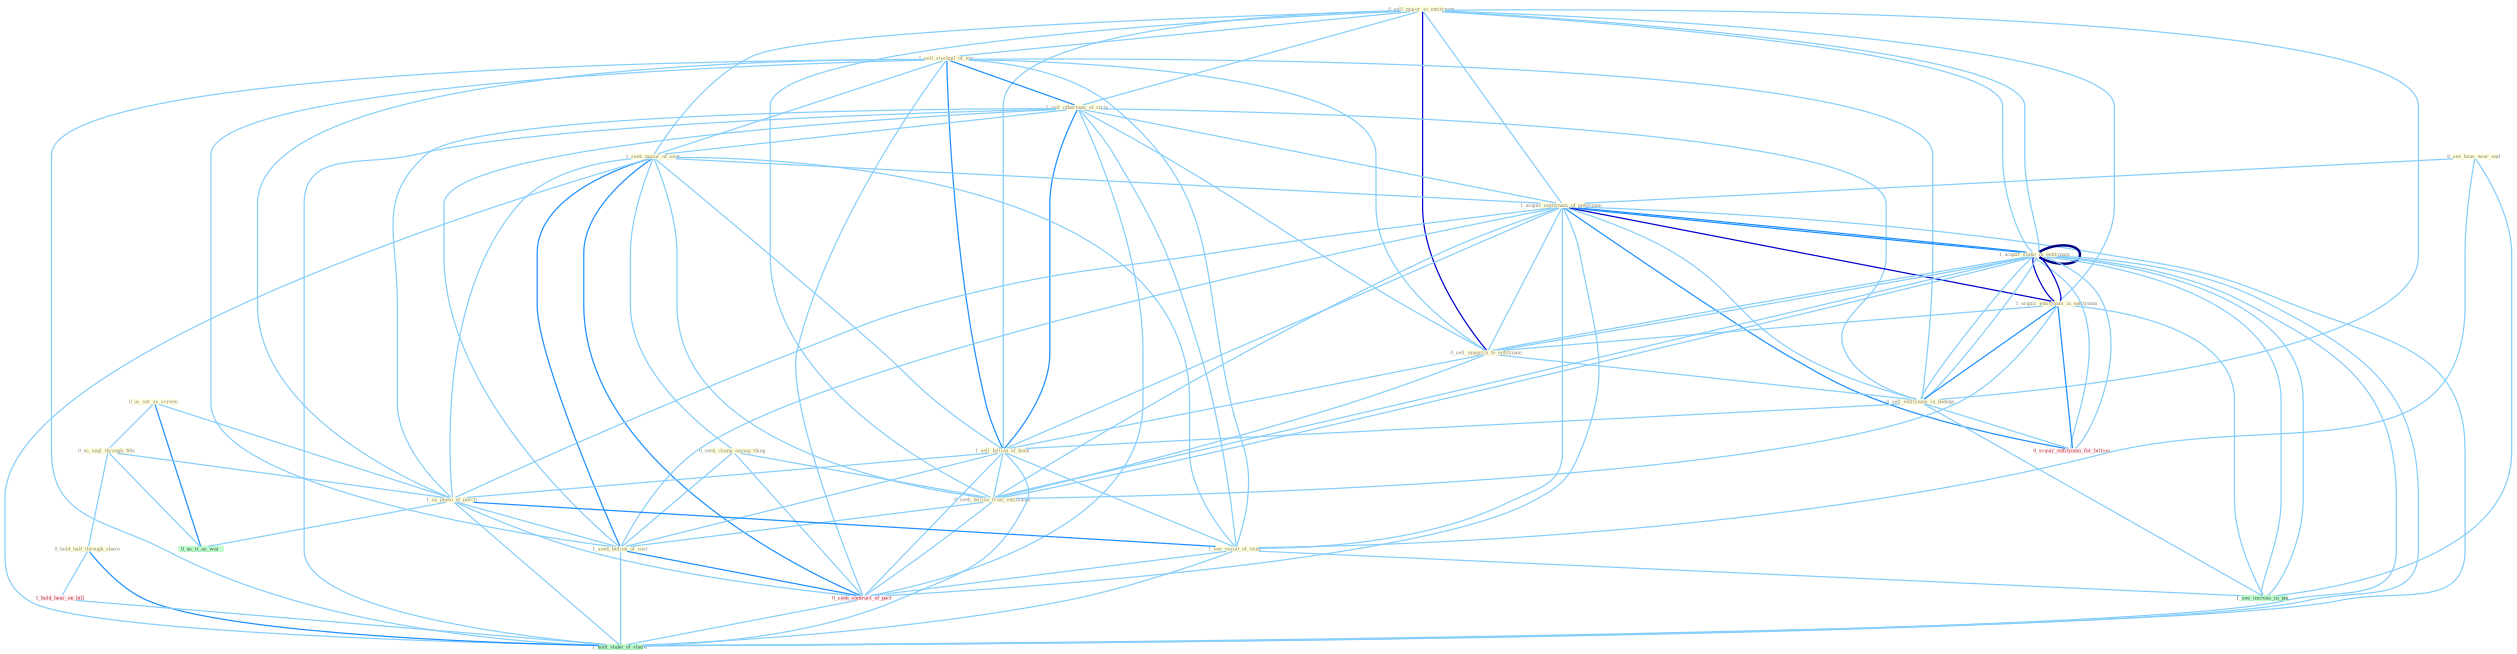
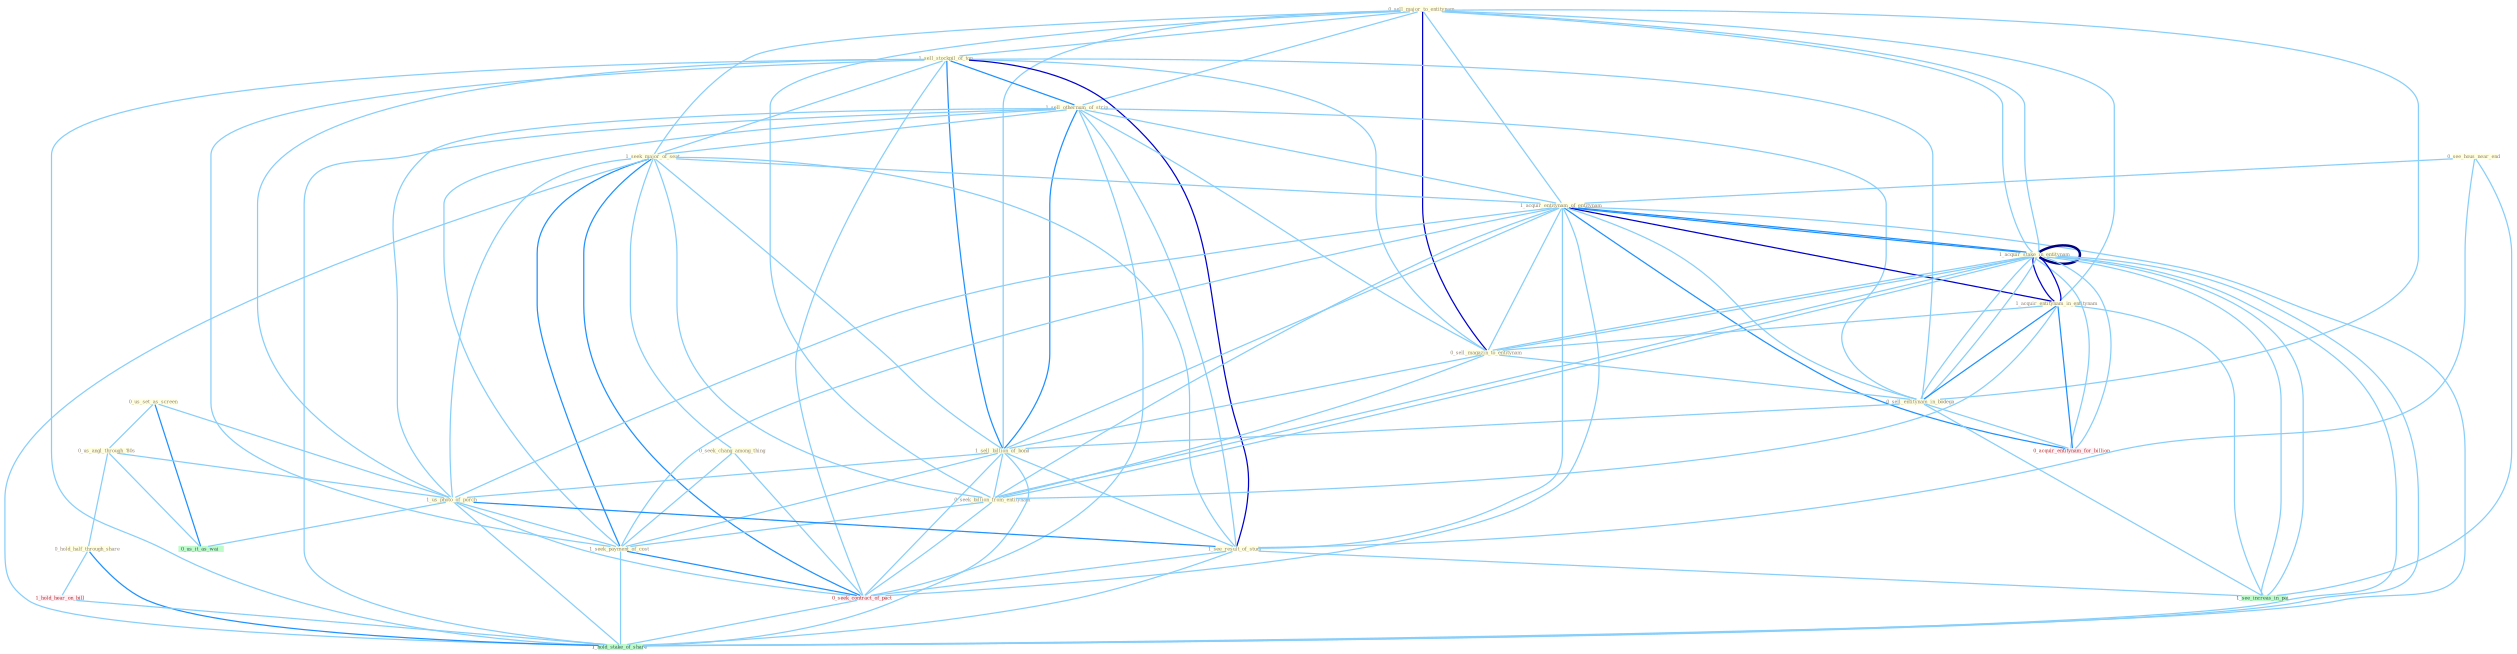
(1201, 238) -> (1201, 238)
(863, 475) -> none
(621, 549) -> (621, 549)
